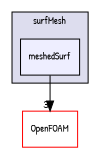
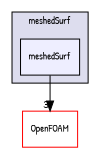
(50, 22) -> (50, 22)
